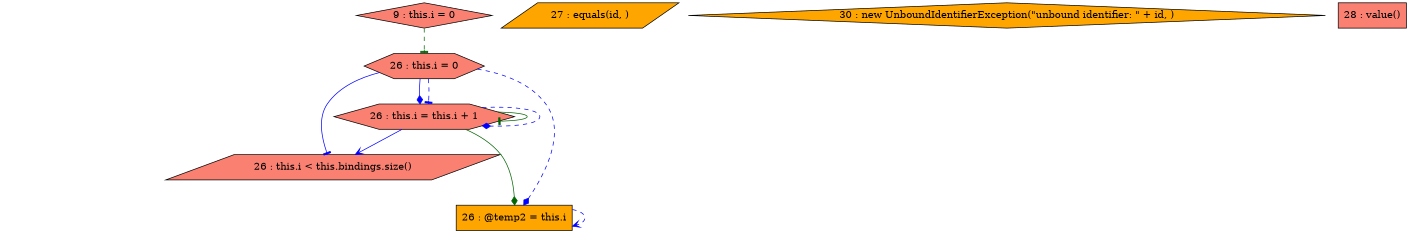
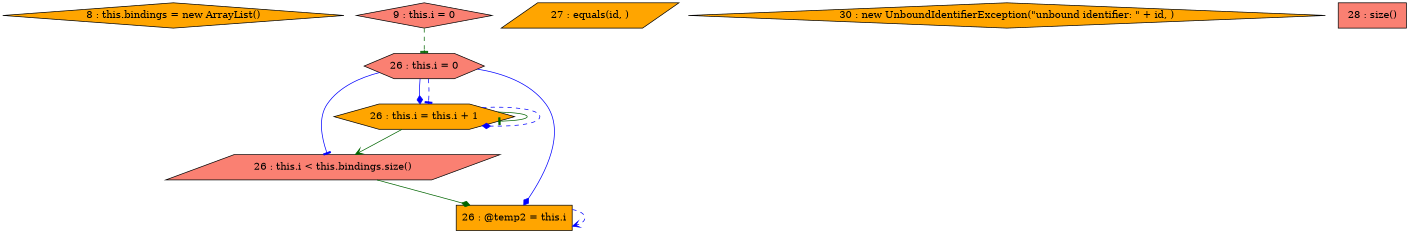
none -> (173, 15)
(1372, 15) -> (1372, 15)
(551, 114) -> (551, 114)
(424, 117) -> (424, 117)
(382, 140) -> (382, 140)
(501, 155) -> (419, 191)
